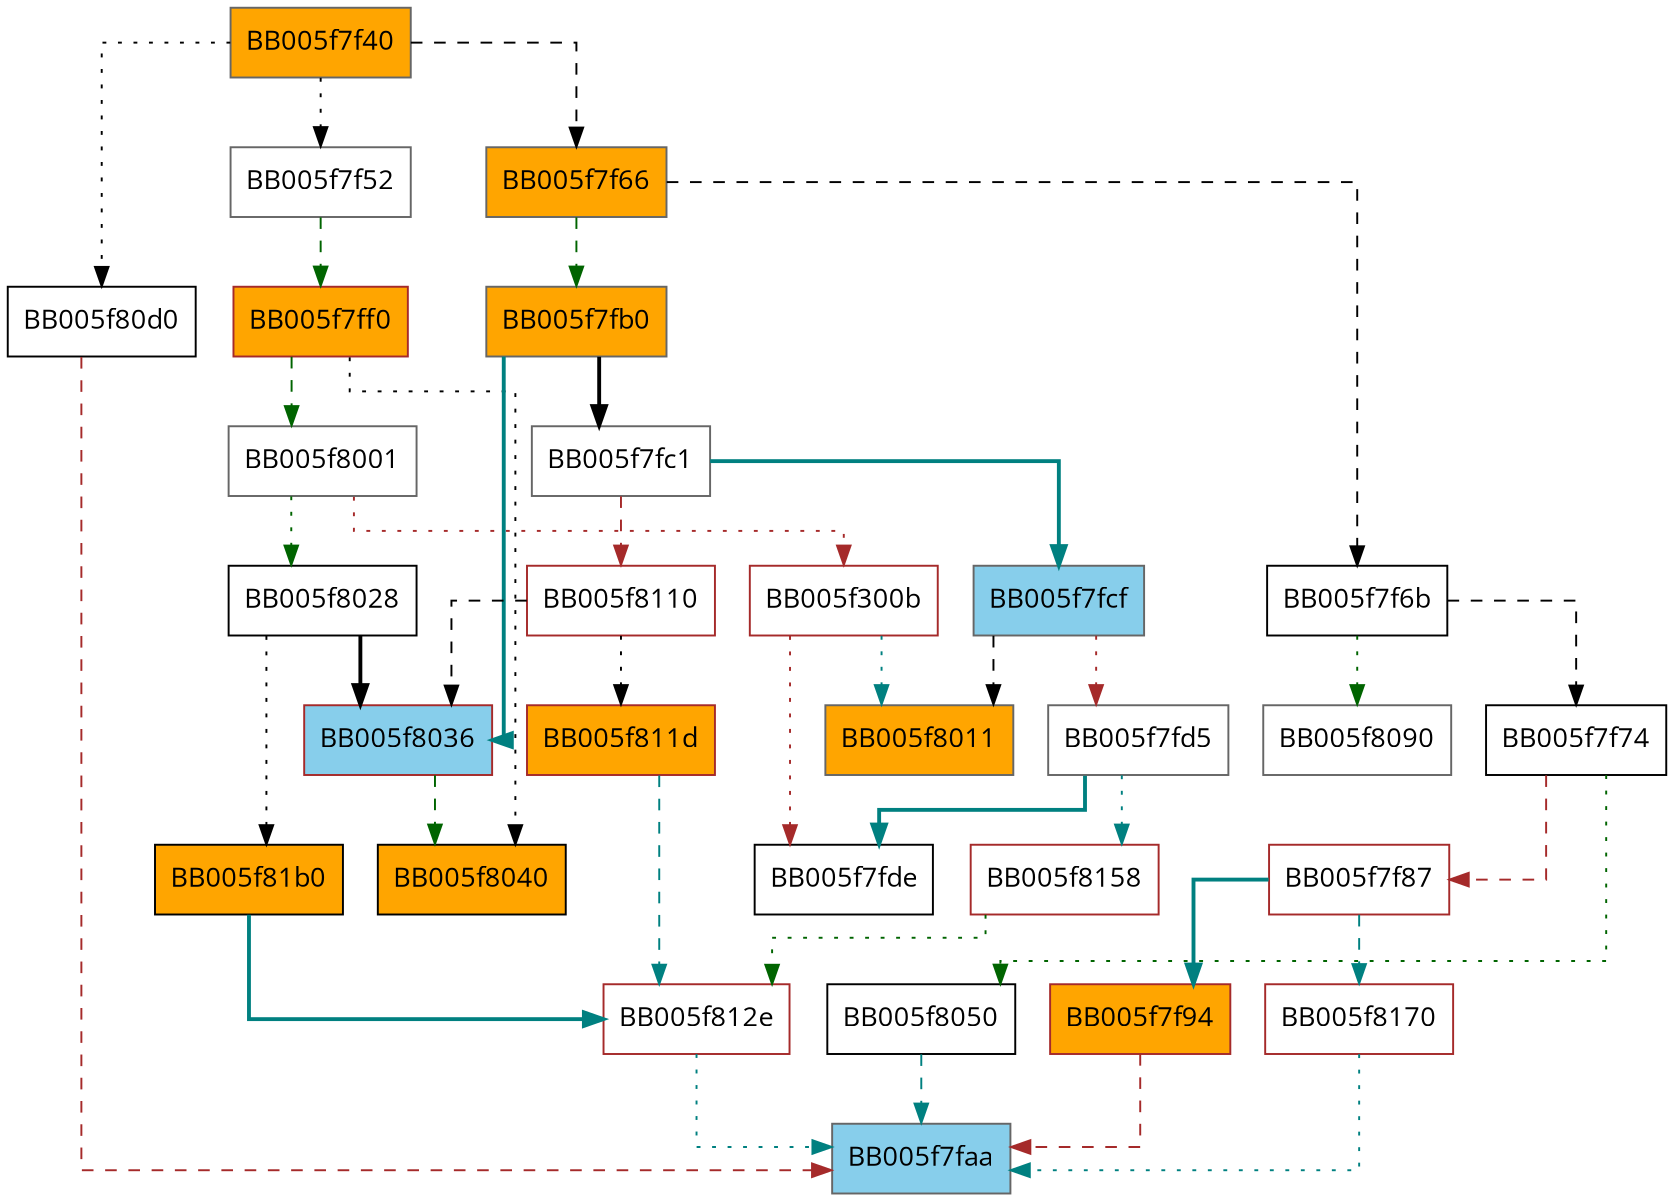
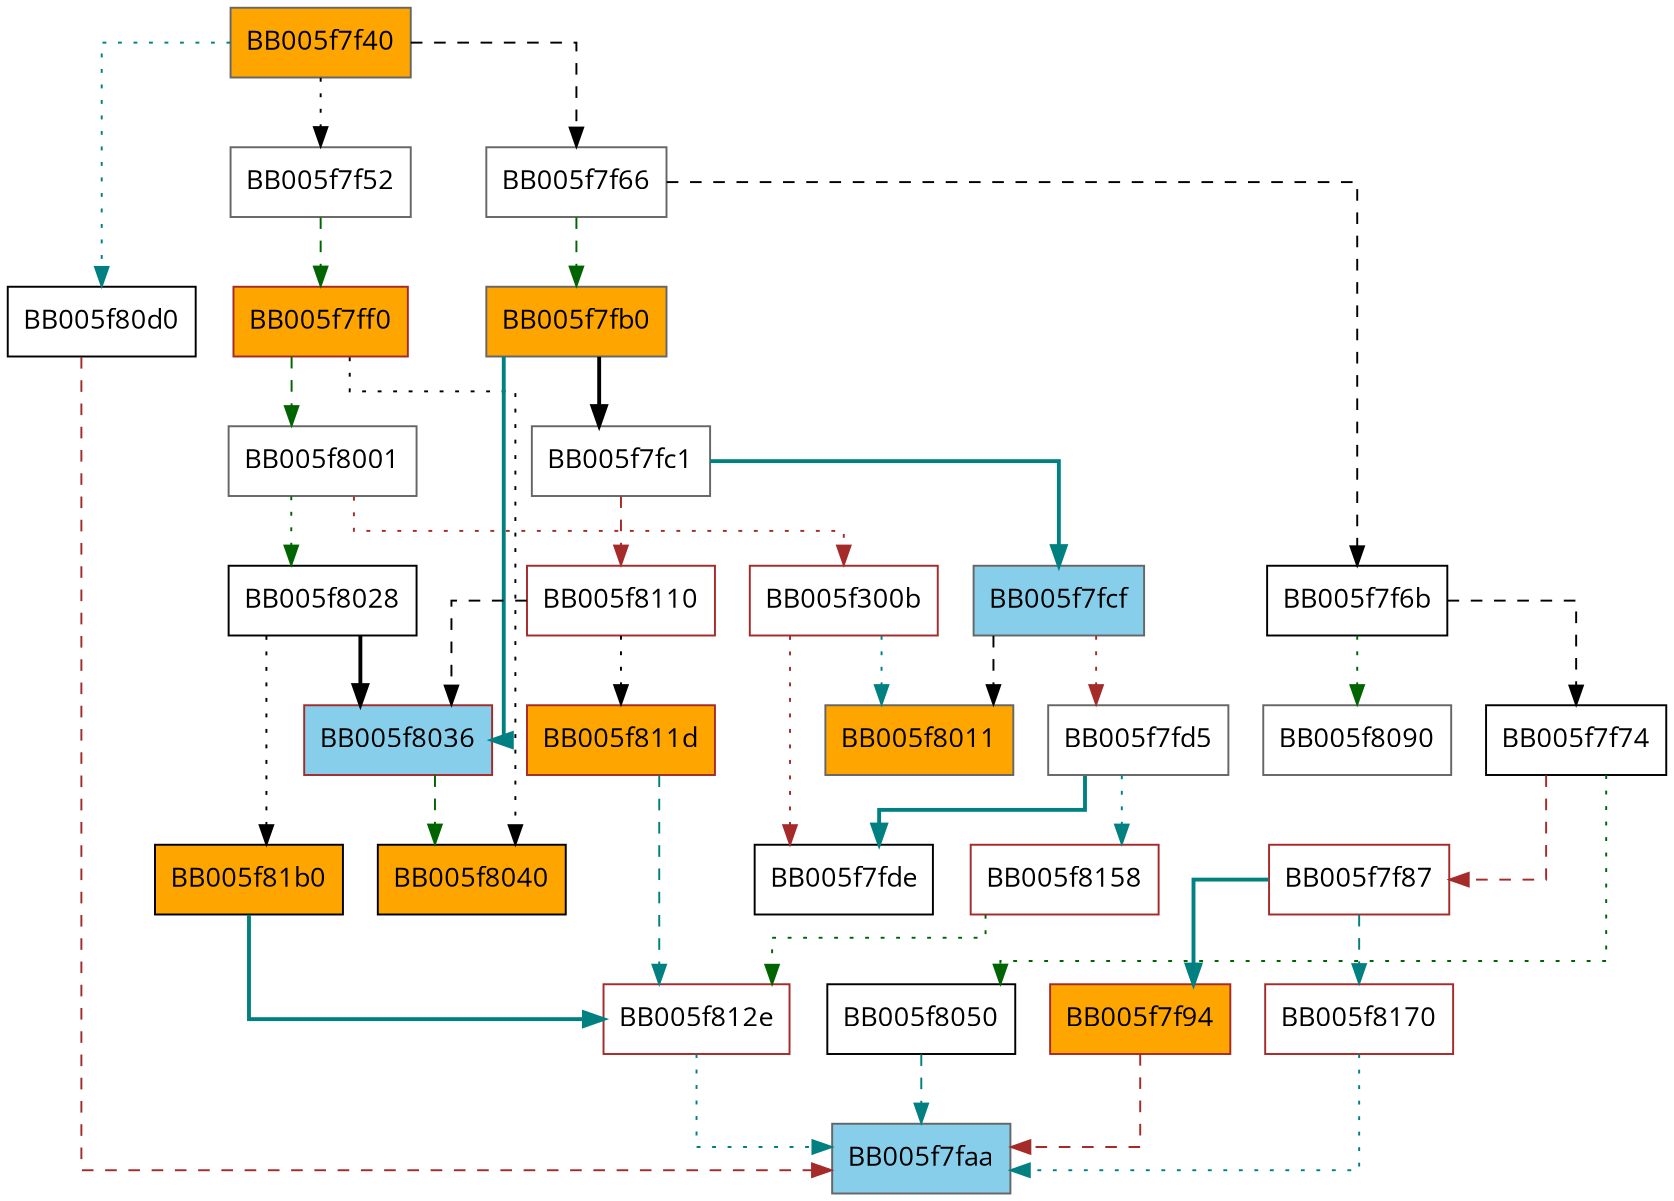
(102, 90) -> (102, 90)
(576, 182) -> (576, 182)
